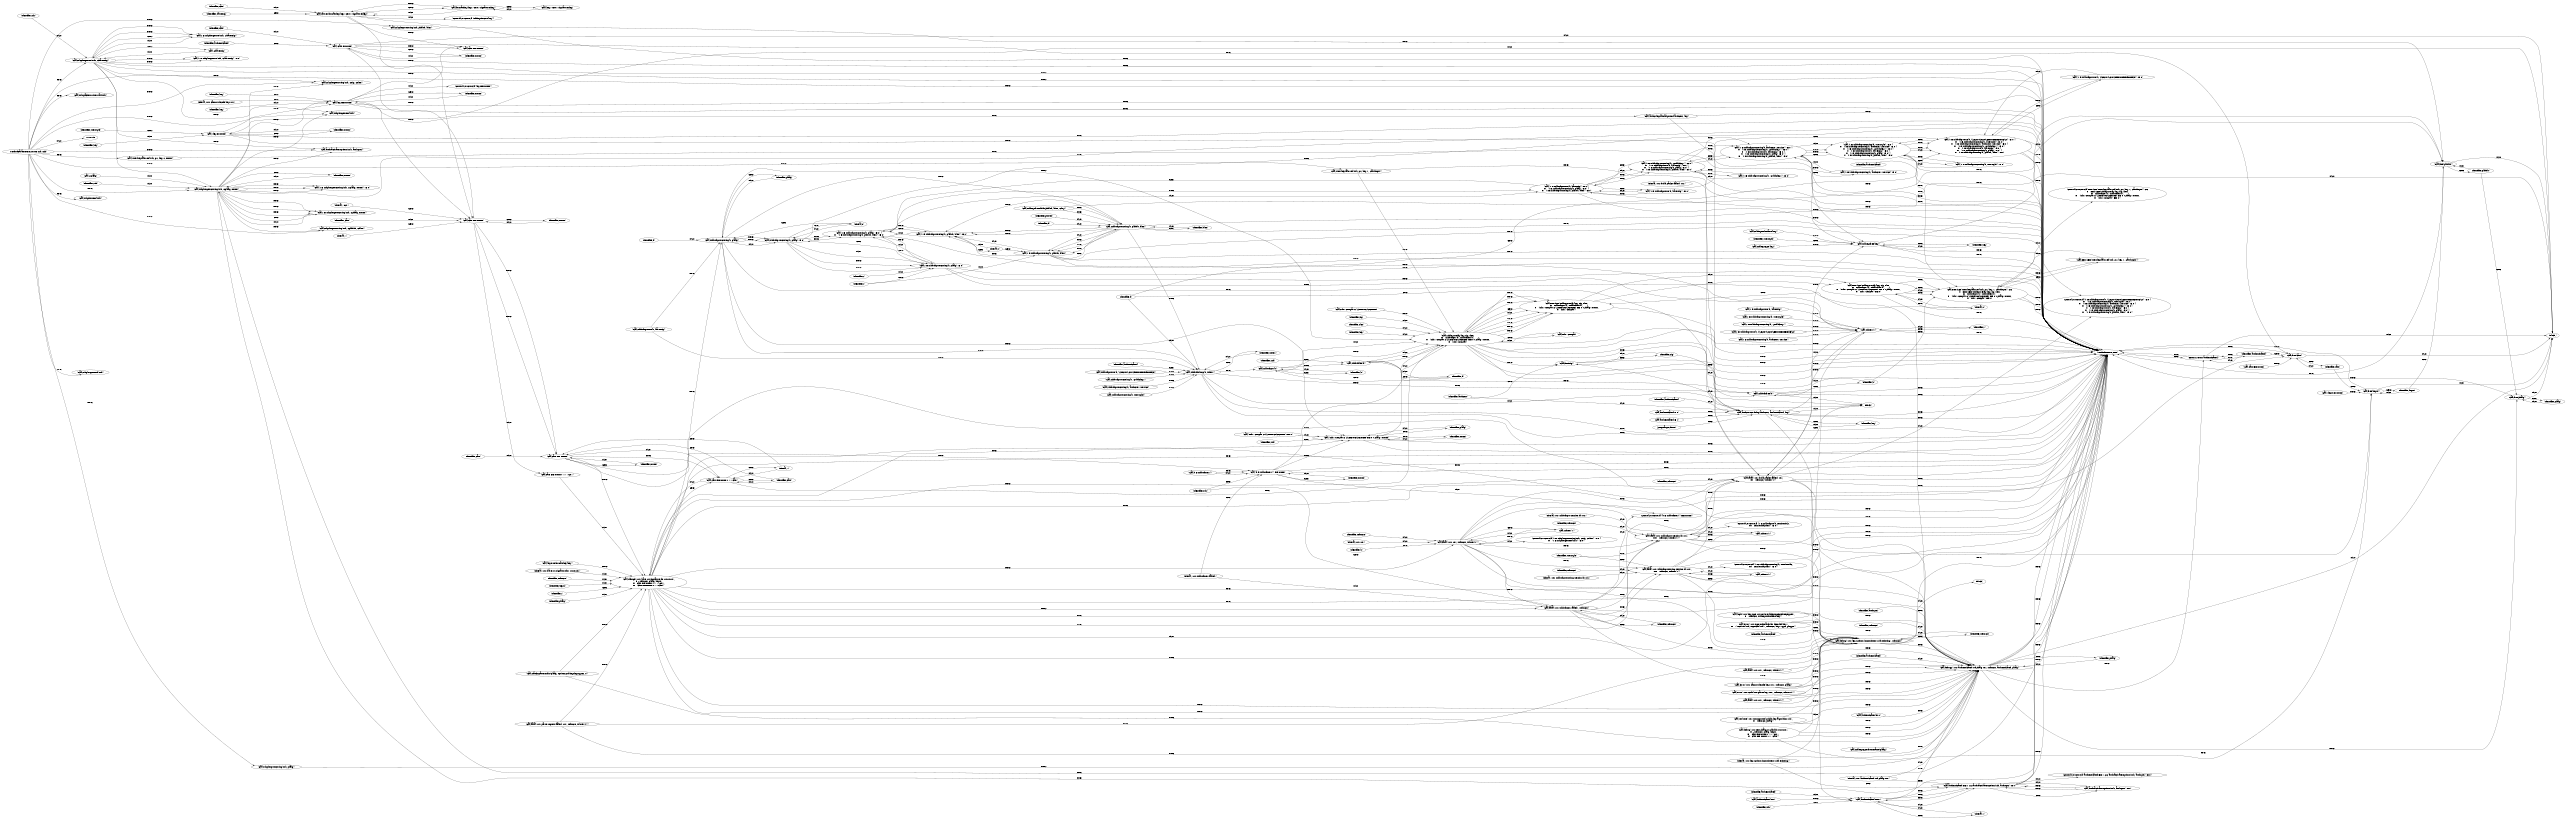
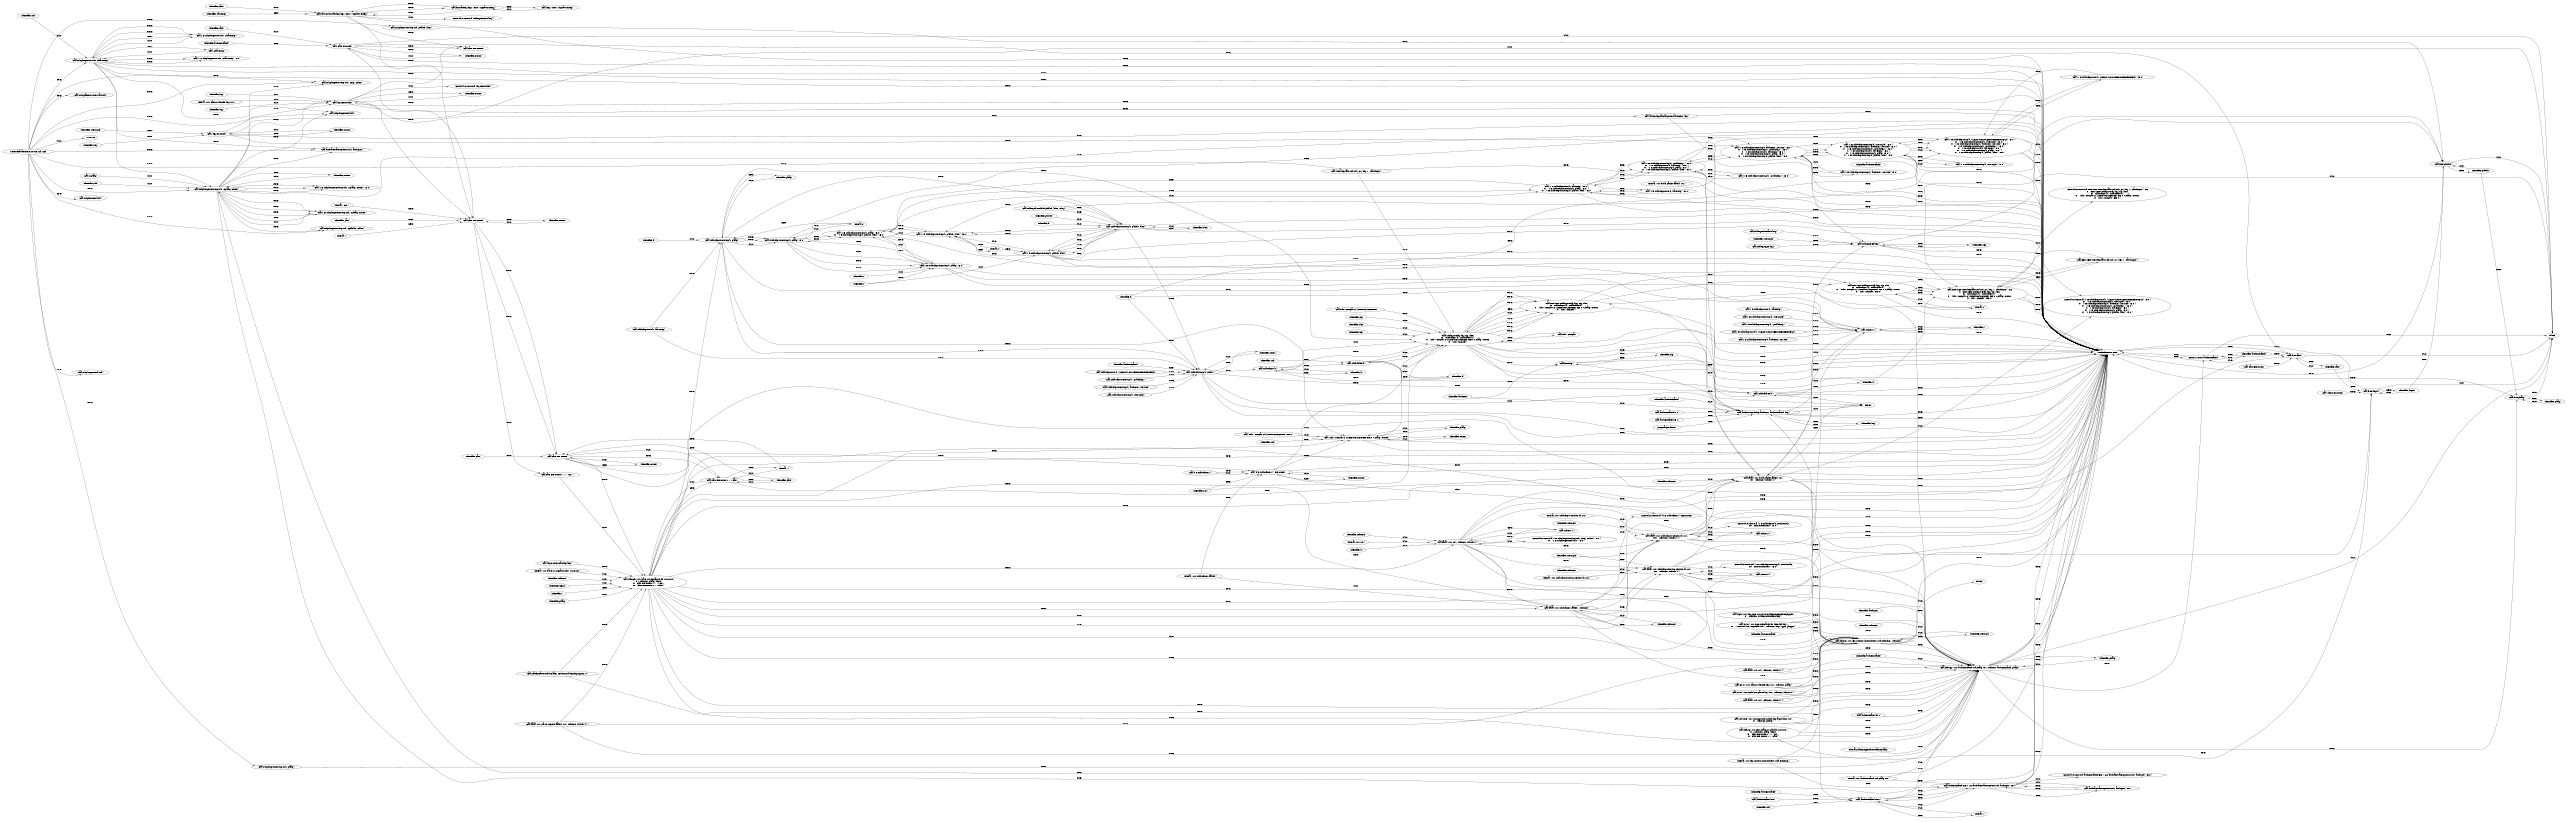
(150, 158) -> none
(1868, 750) -> (1868, 750)
